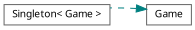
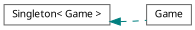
(123, 8) -> (133, 21)
